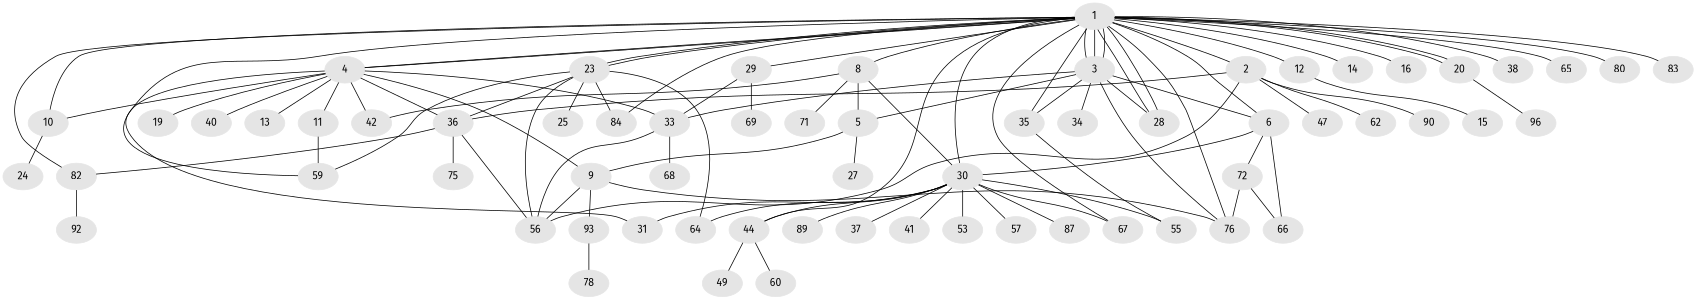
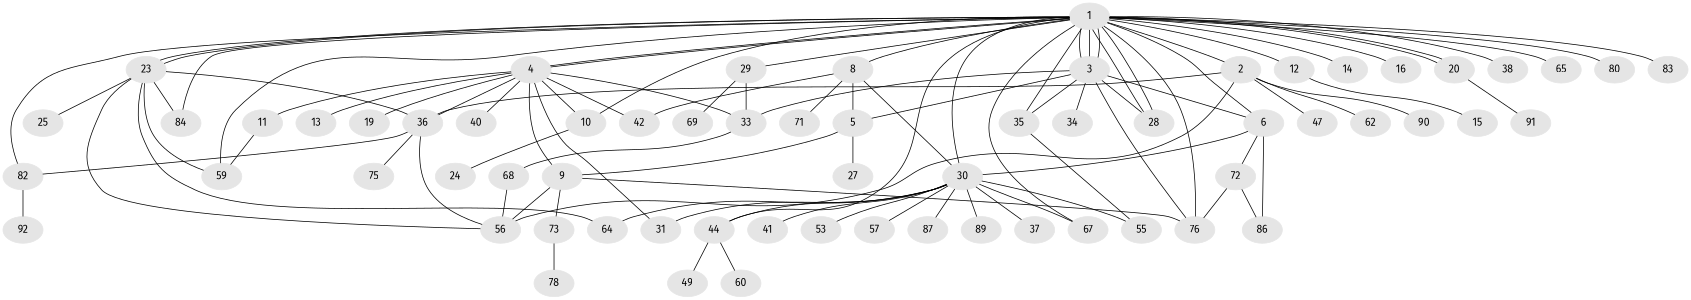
(1536, 123) -> (1531, 123)
(579, 153) -> (505, 203)
(589, 230) -> (554, 230)
(1283, 230) -> (1262, 230)
